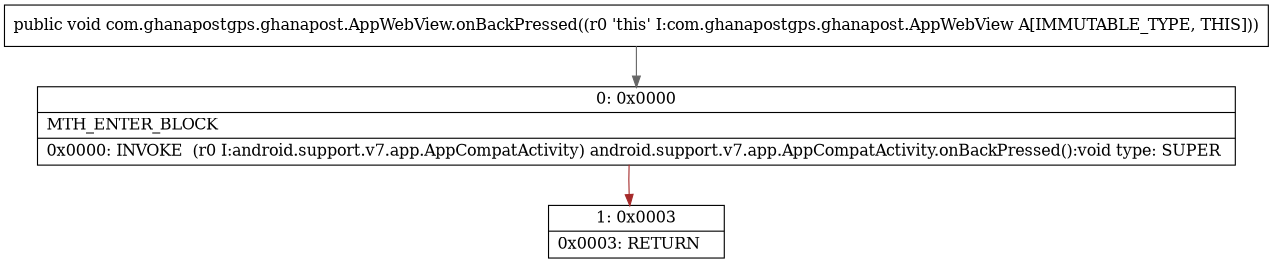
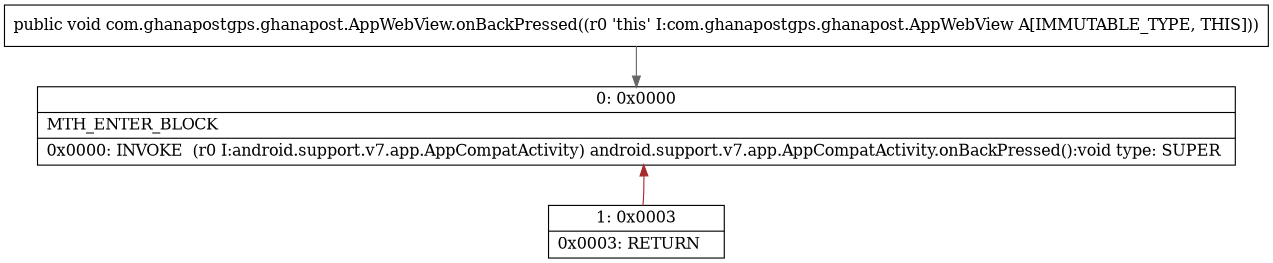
(629, 180) -> (644, 191)
